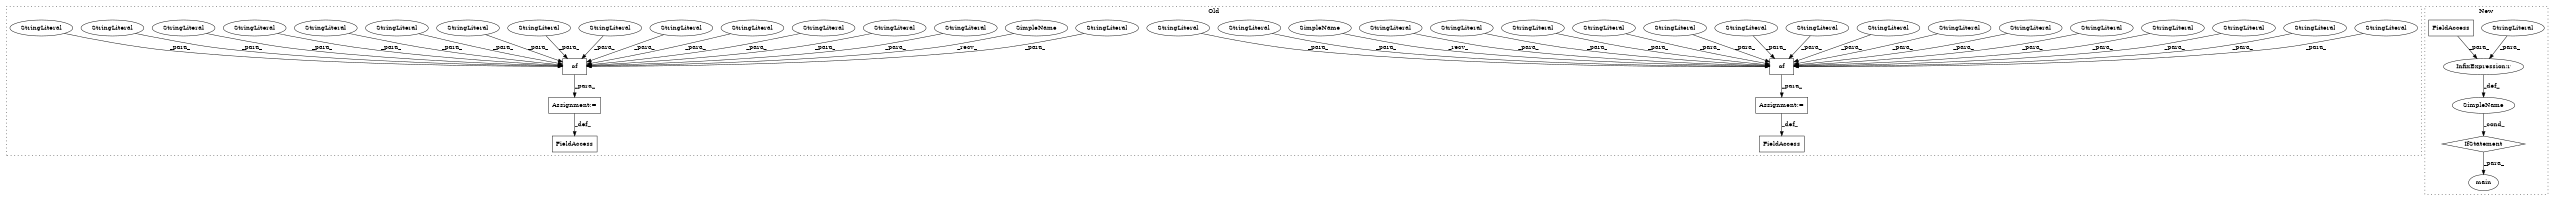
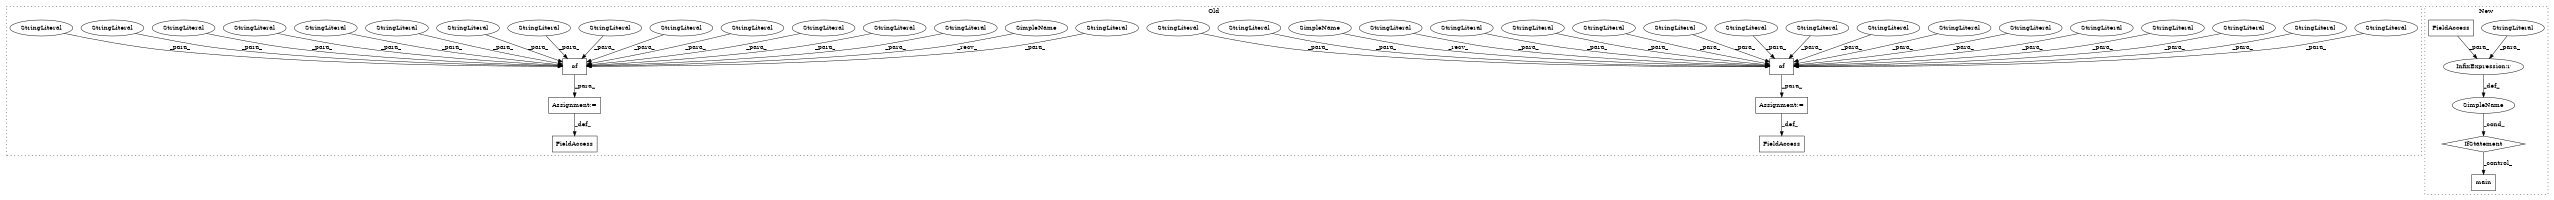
(2494, 163) -> (2498, 163)
(2484, 183) -> (2484, 183)
